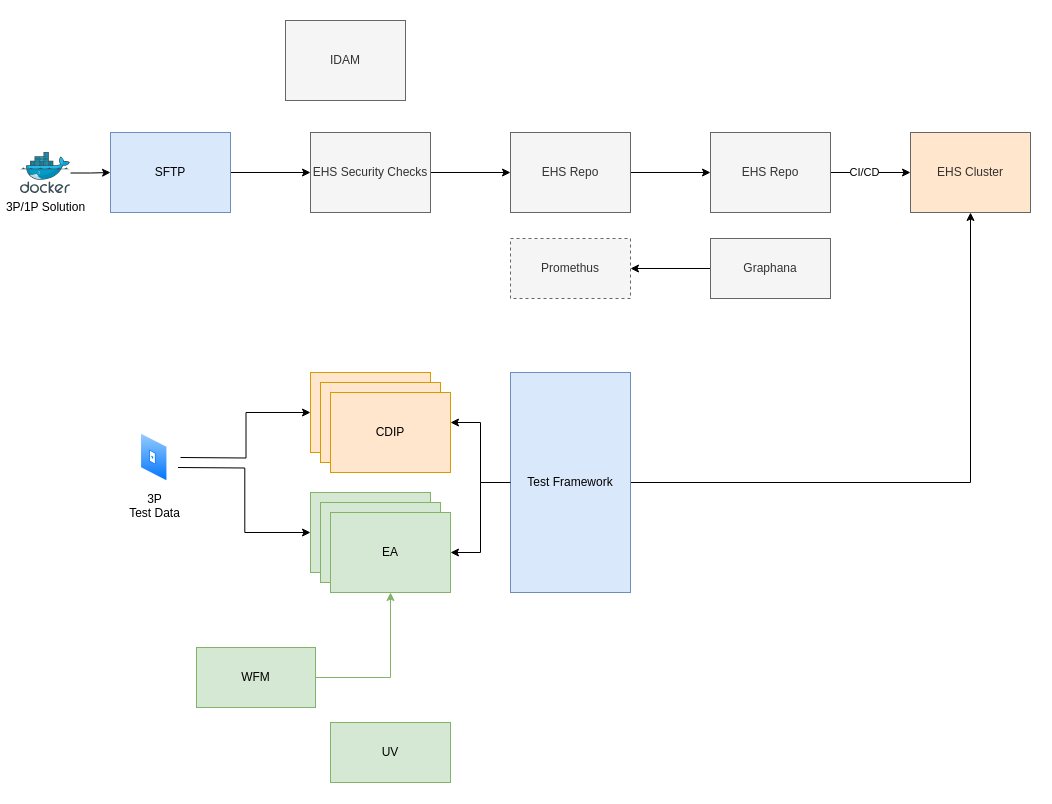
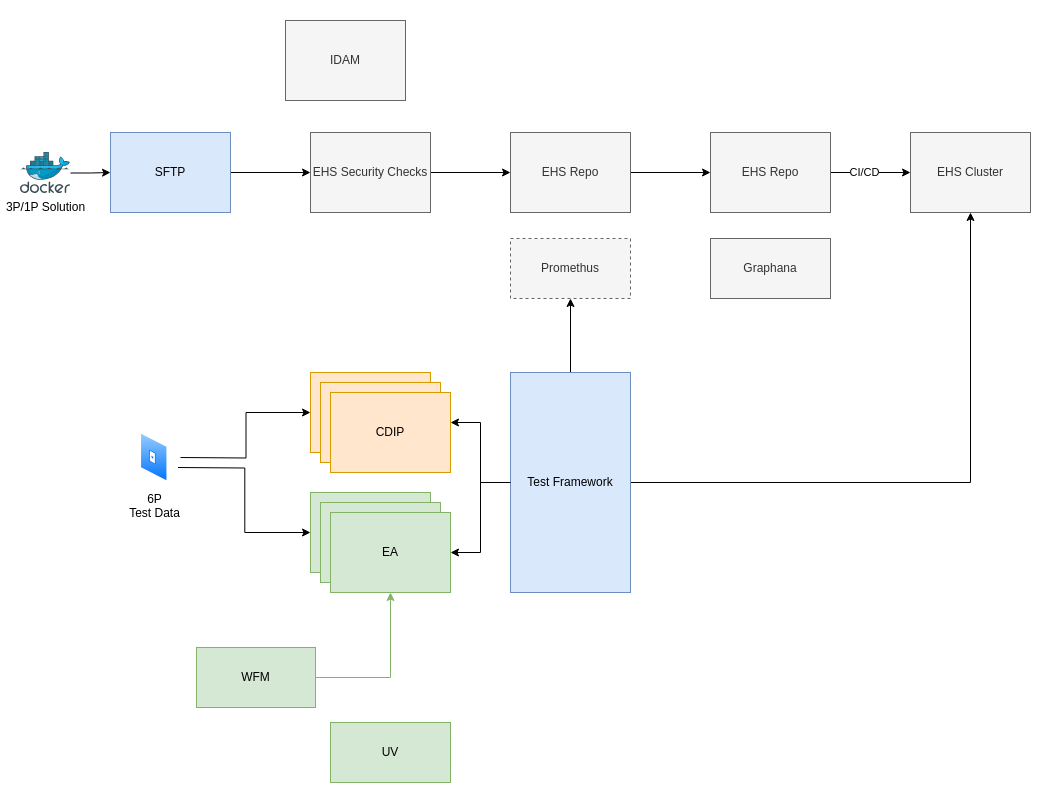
(971, 173) -> (971, 173)
(674, 269) -> none
none -> (571, 339)
(155, 507) -> (155, 507)
